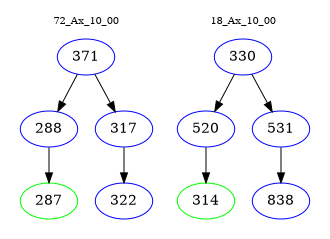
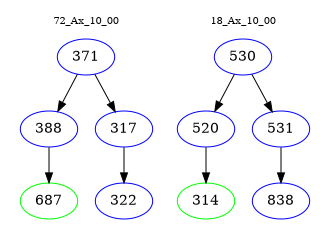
(243, 57) -> (243, 57)
(49, 129) -> (49, 129)
(49, 201) -> (49, 201)
